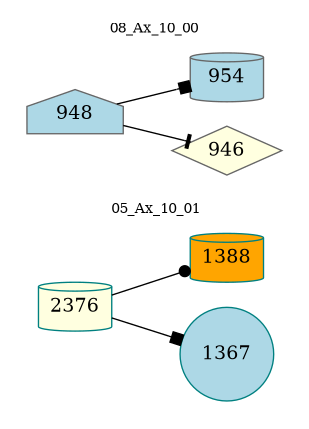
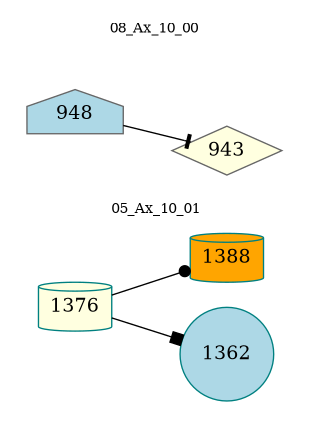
(227, 77) -> none
(227, 151) -> (227, 151)
(75, 307) -> (75, 307)
(227, 354) -> (227, 354)
